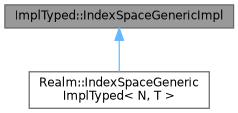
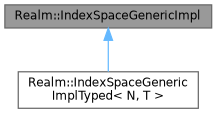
(119, 16) -> (108, 16)
